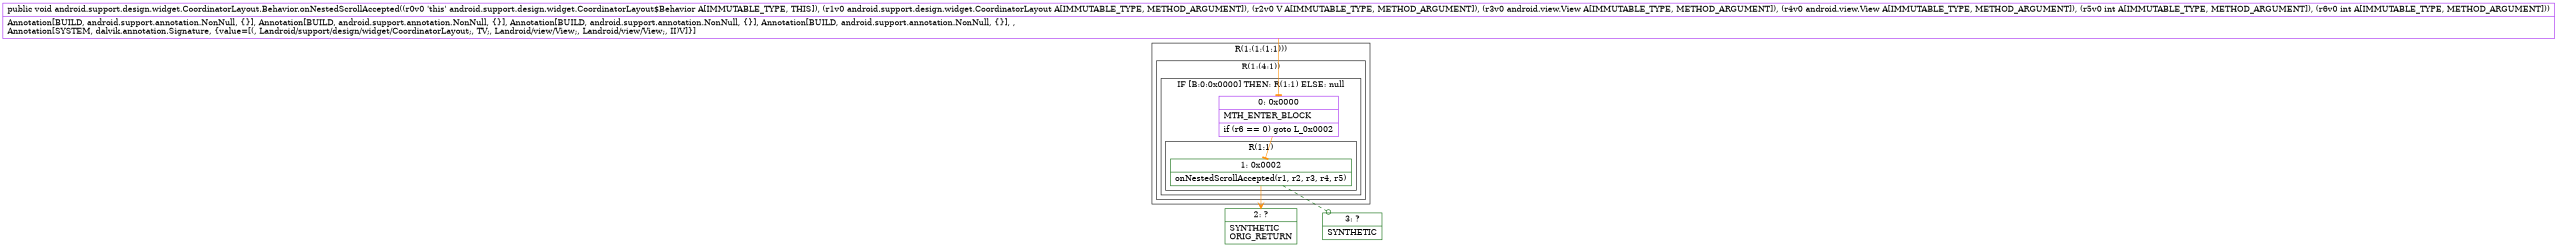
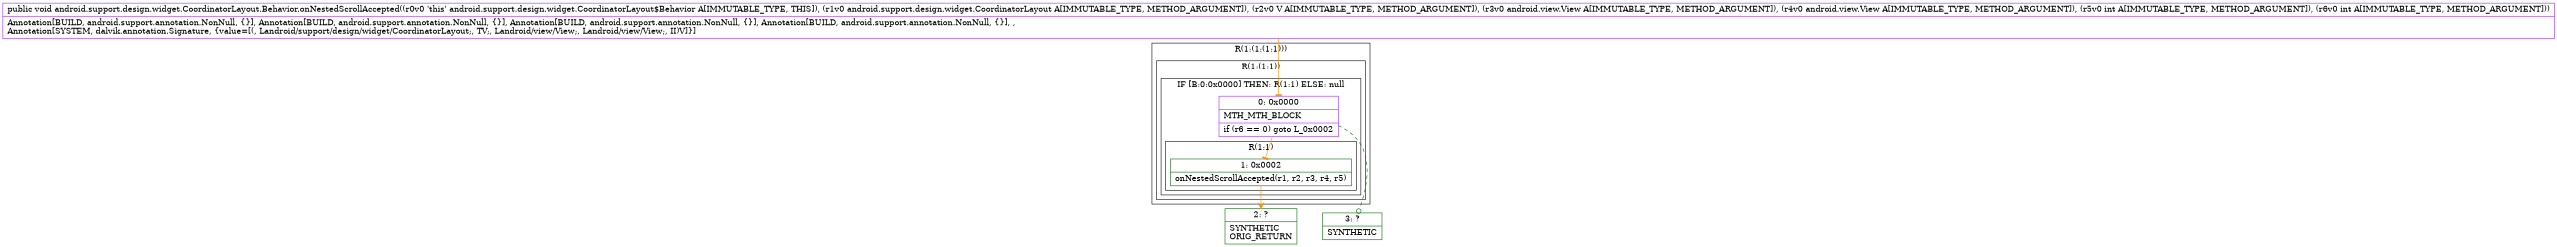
(1261, 67) -> (1261, 67)
(1268, 116) -> (1262, 116)
(1305, 198) -> (1366, 162)
